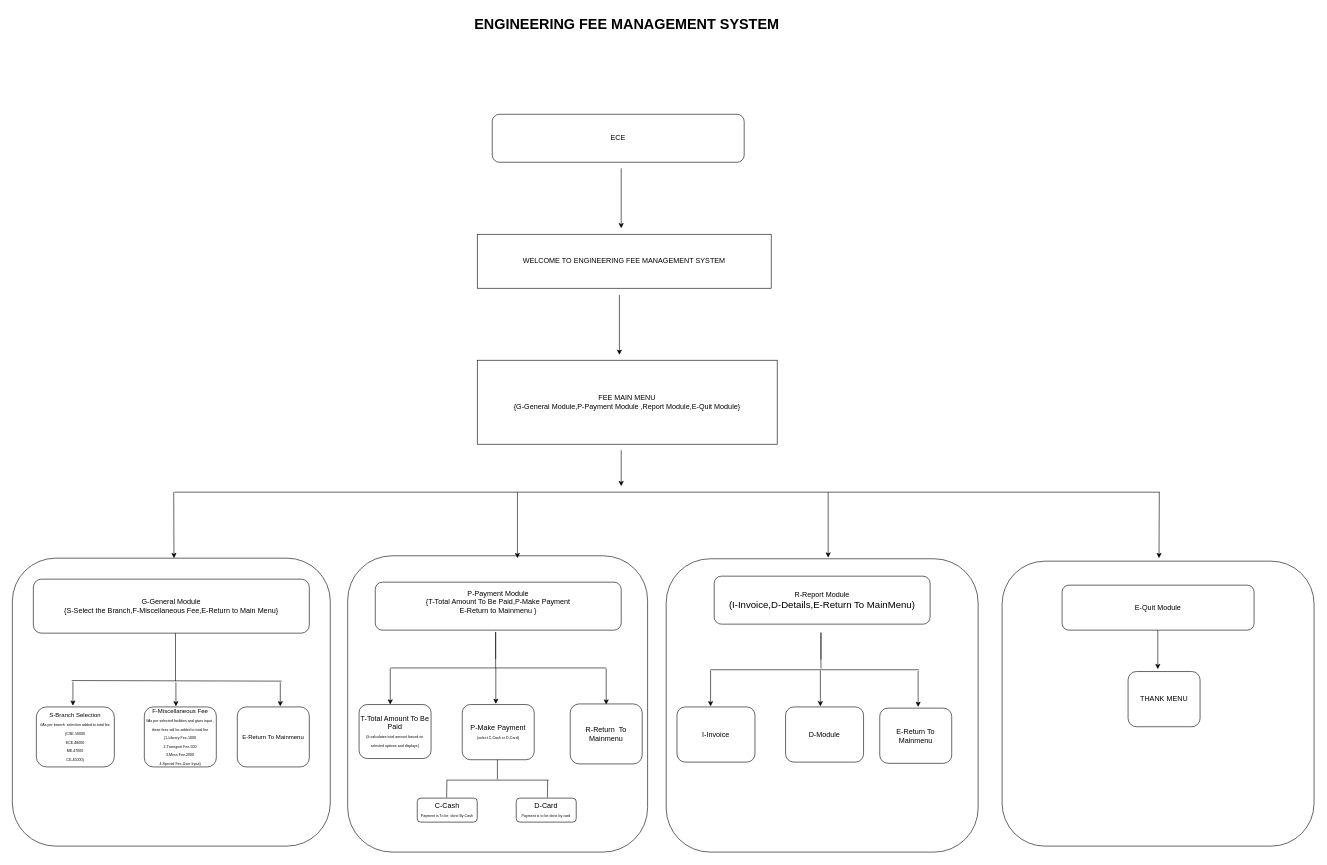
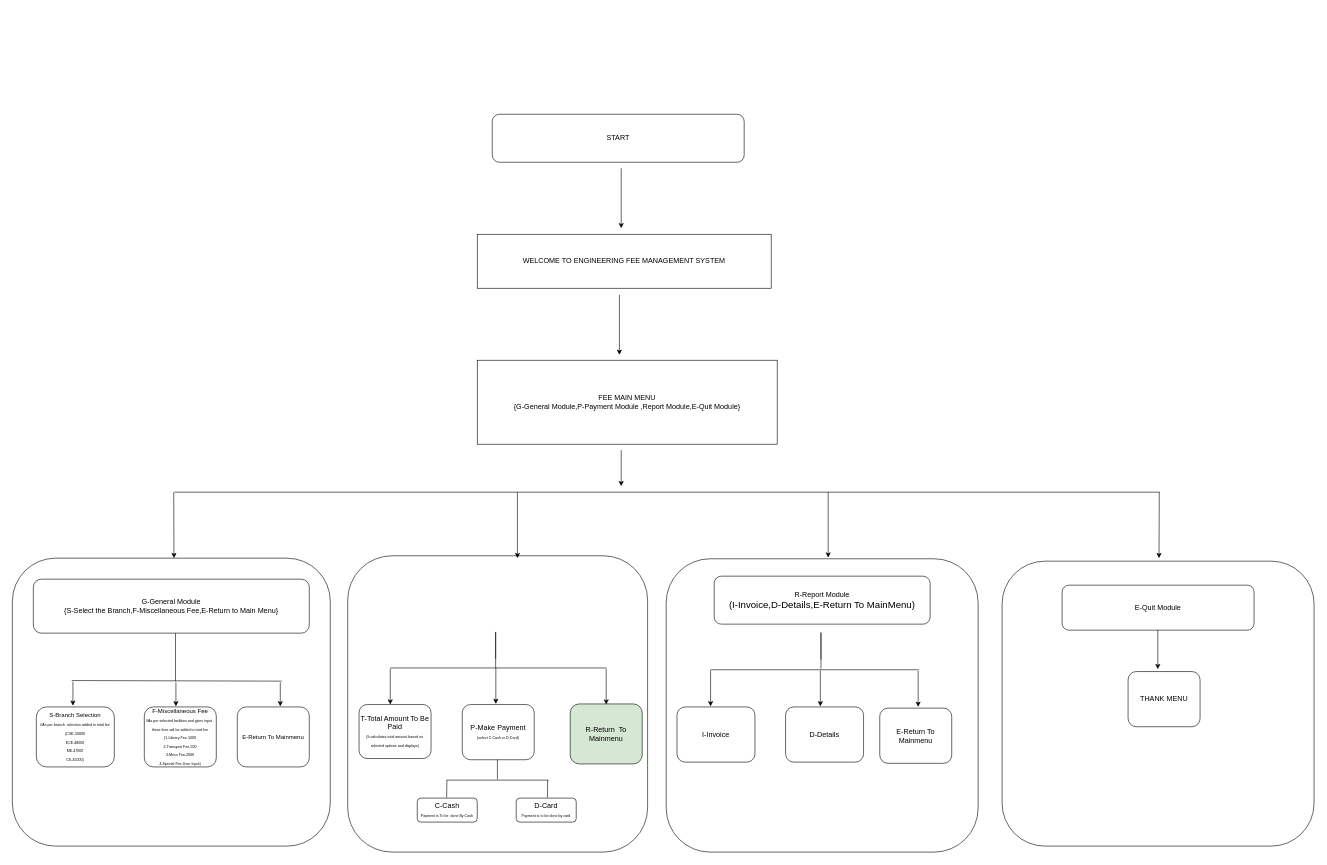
(627, 24) -> none
(618, 138) -> (618, 138)
(498, 606) -> none
(606, 734) -> (606, 734)
(825, 735) -> (825, 735)
